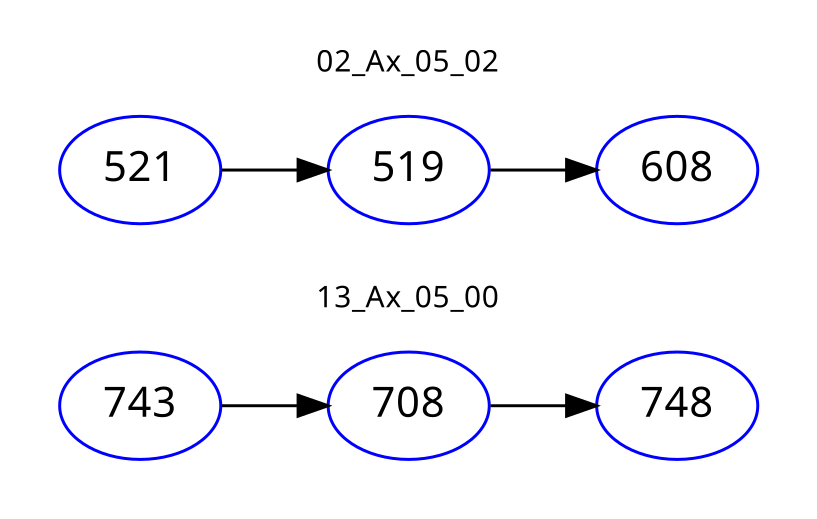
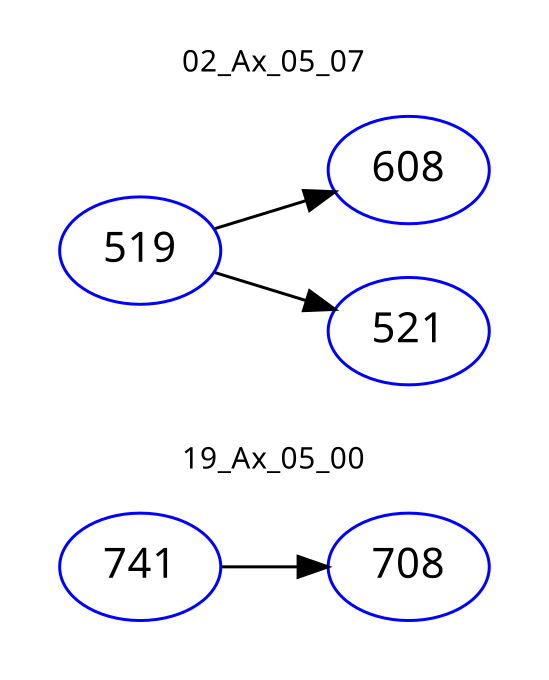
(409, 64) -> (274, 64)
(260, 170) -> (260, 287)
(409, 300) -> (274, 461)
(140, 406) -> (140, 567)
(677, 406) -> none
